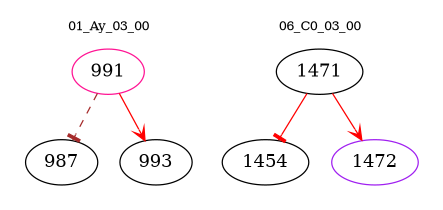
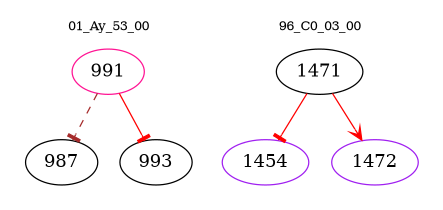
(109, 27) -> (109, 27)
(320, 27) -> (320, 27)
(129, 111) -> (131, 114)
(266, 162) -> (266, 162)
